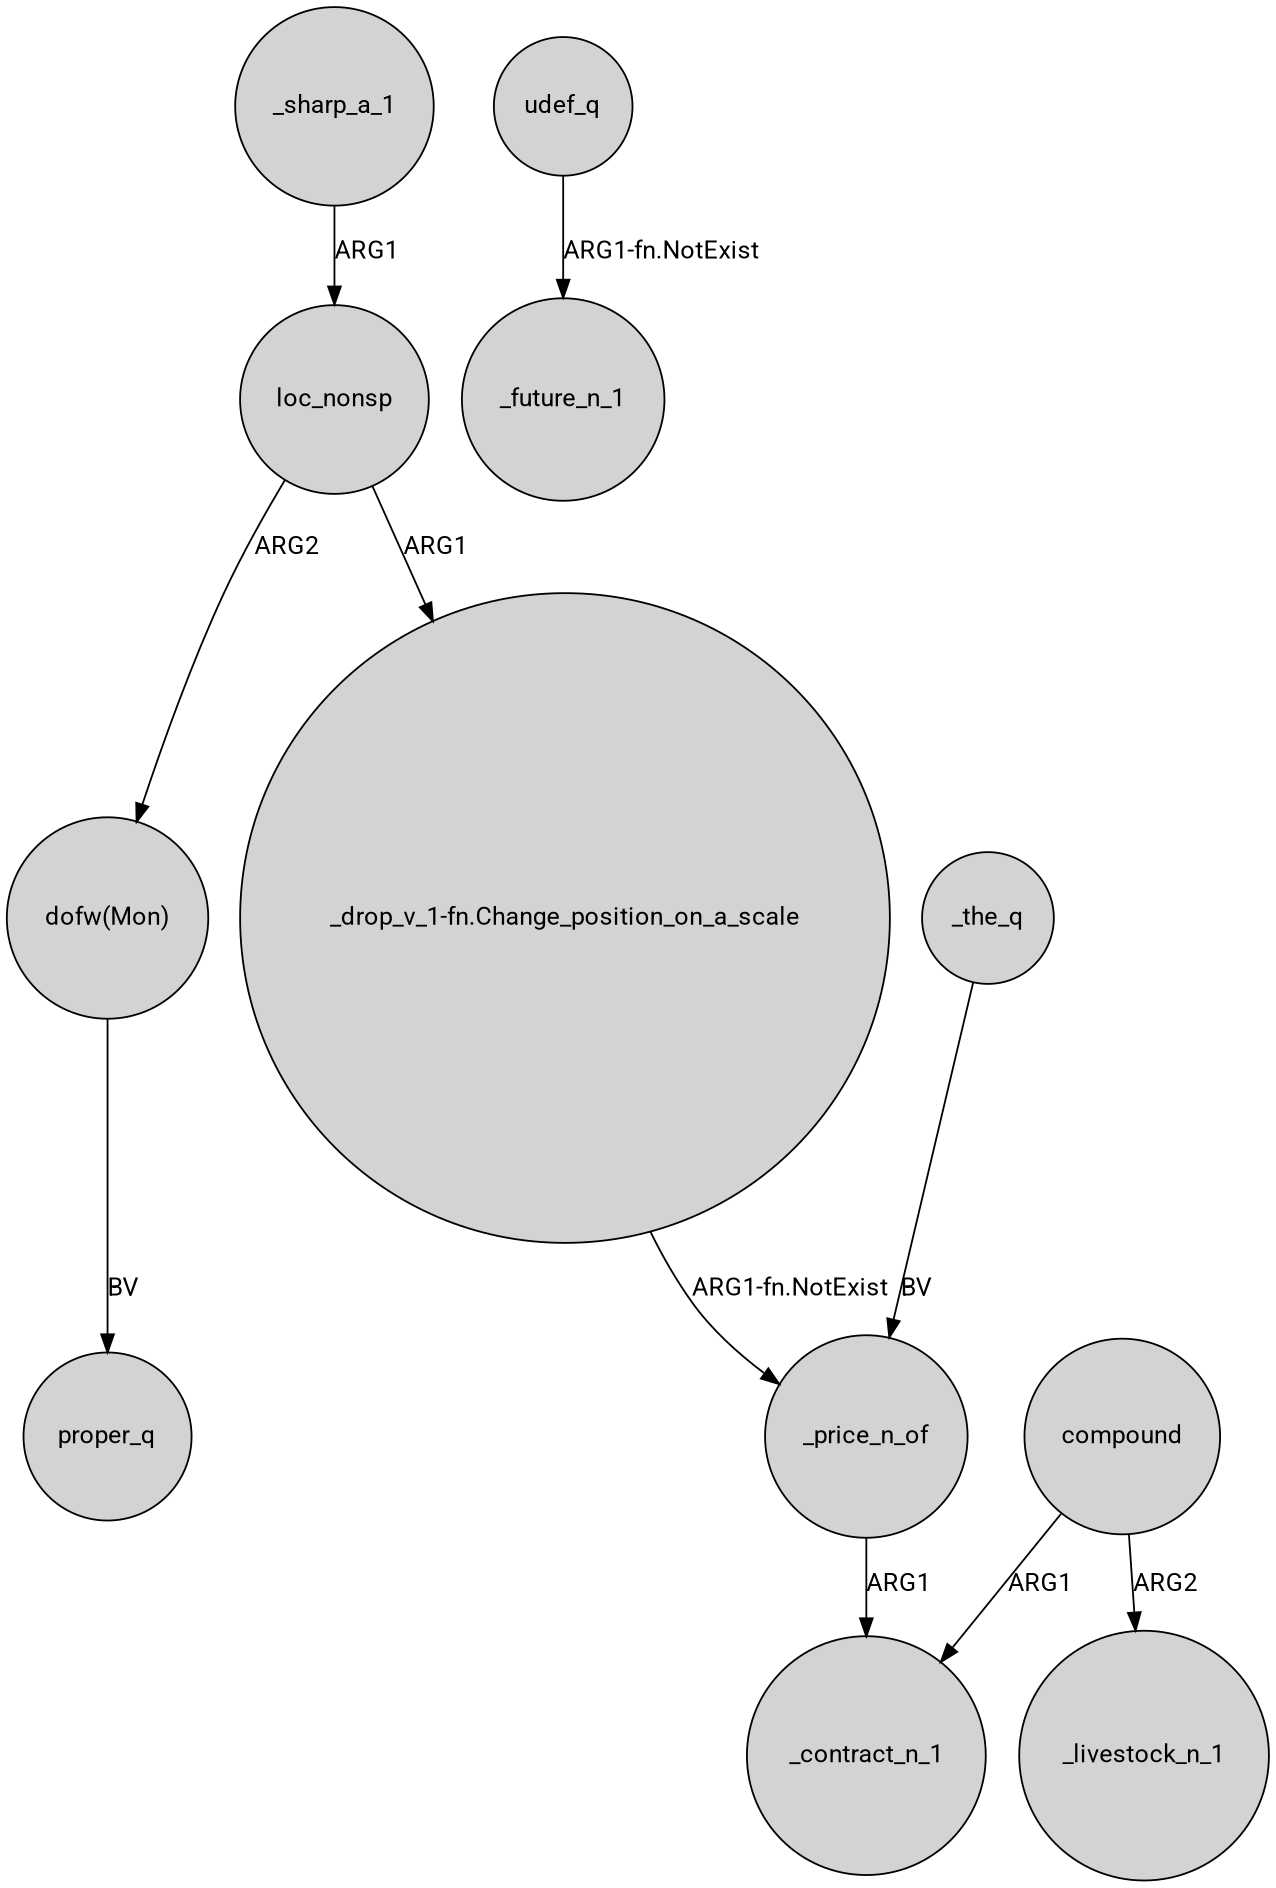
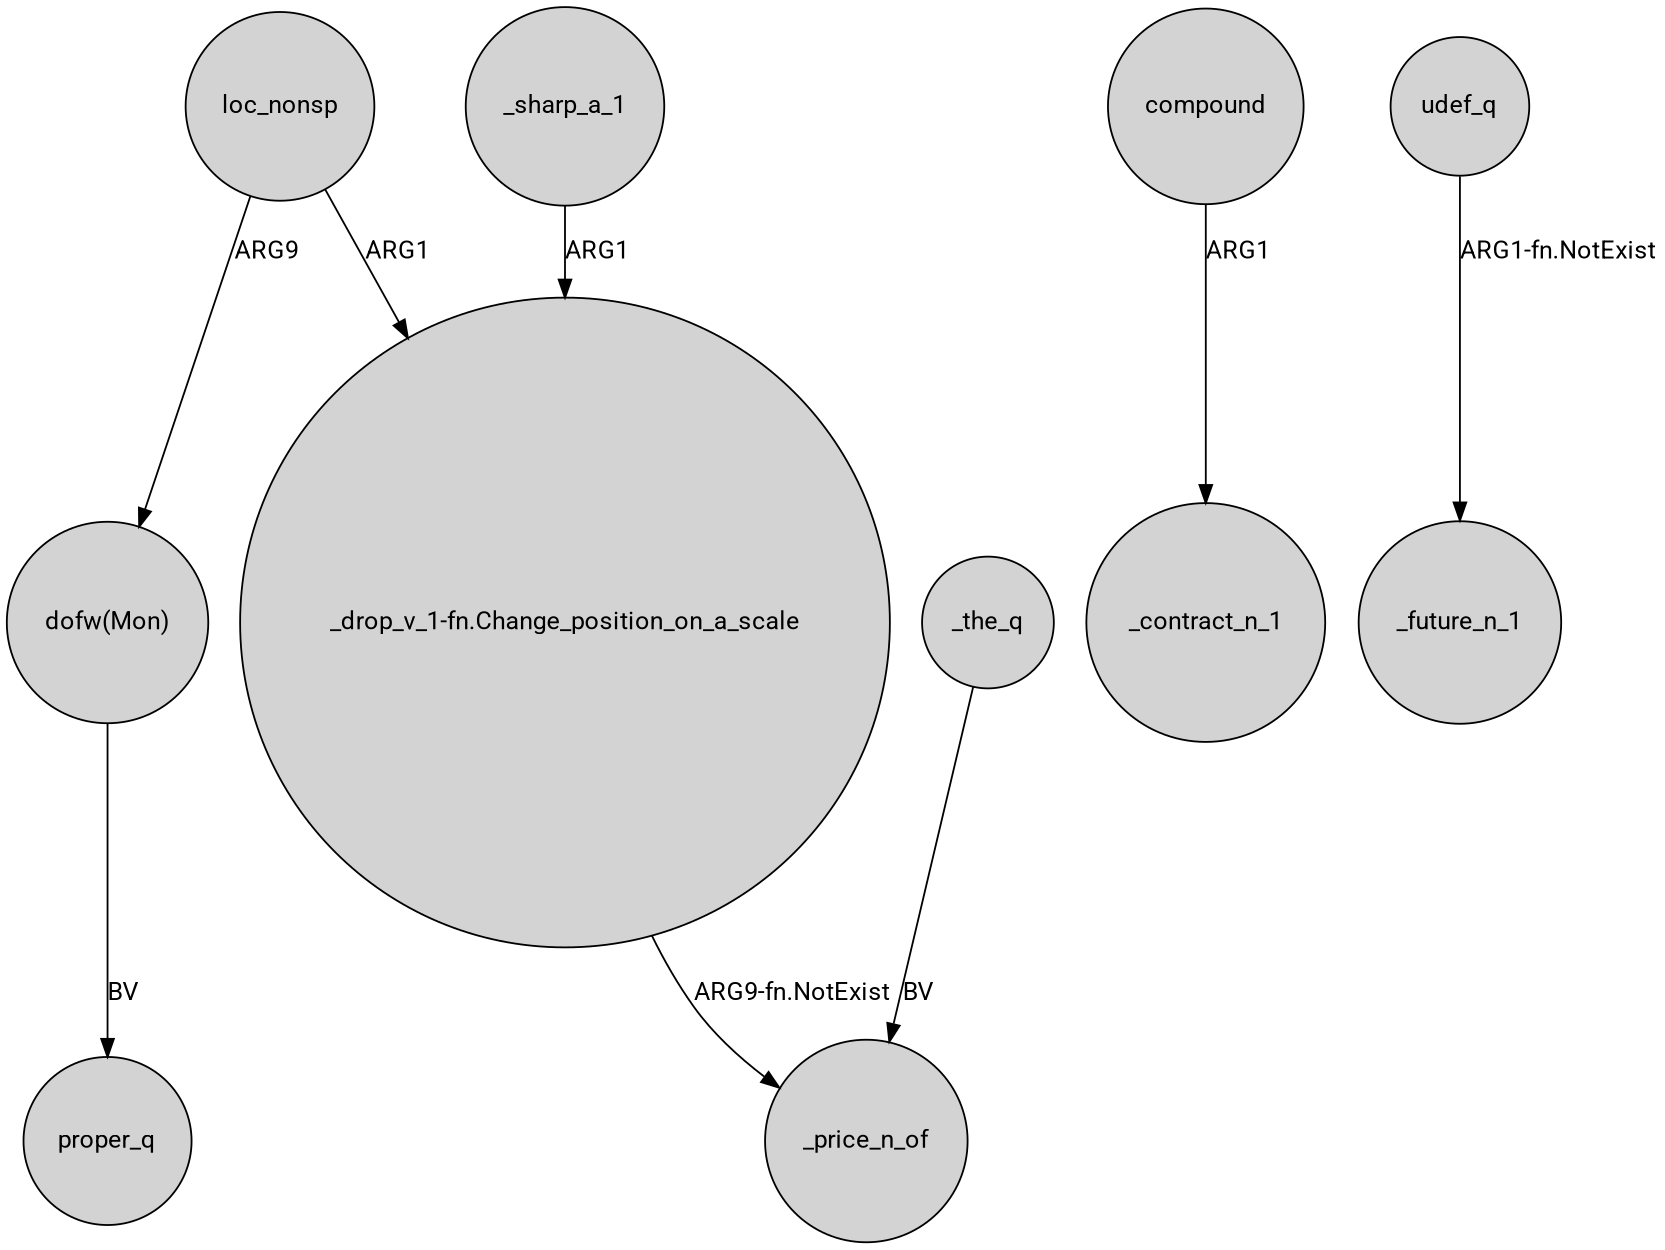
(334, 246) -> (565, 243)
(287, 547) -> (267, 252)
(791, 1289) -> (793, 993)
(866, 1578) -> none
(1144, 1756) -> none
